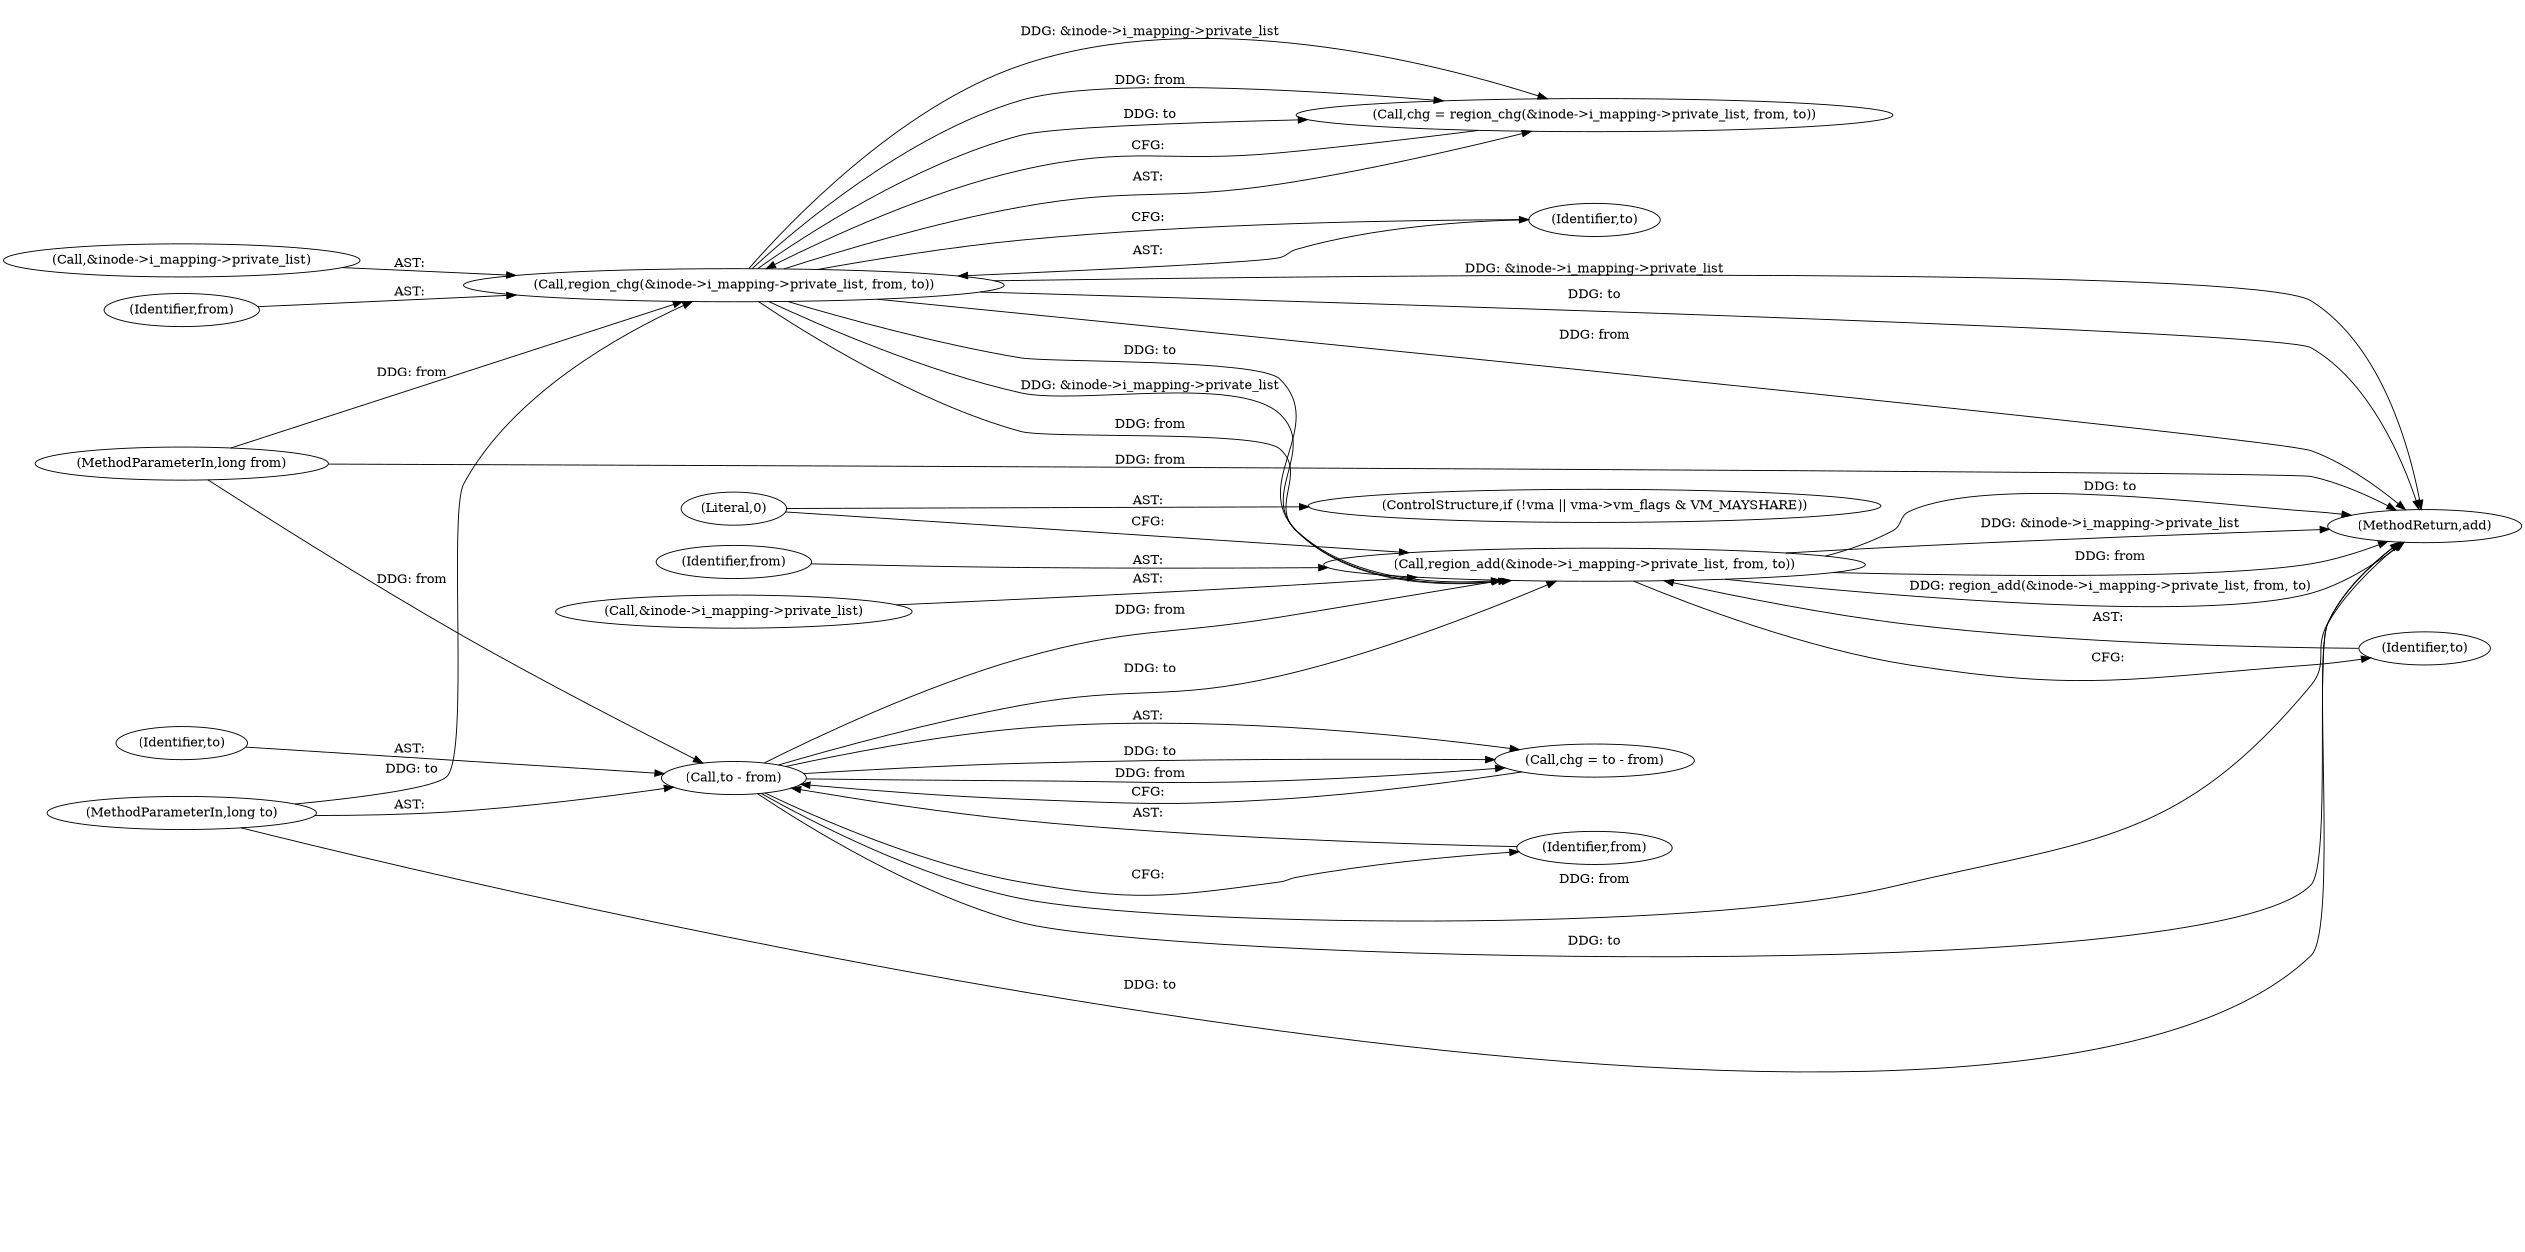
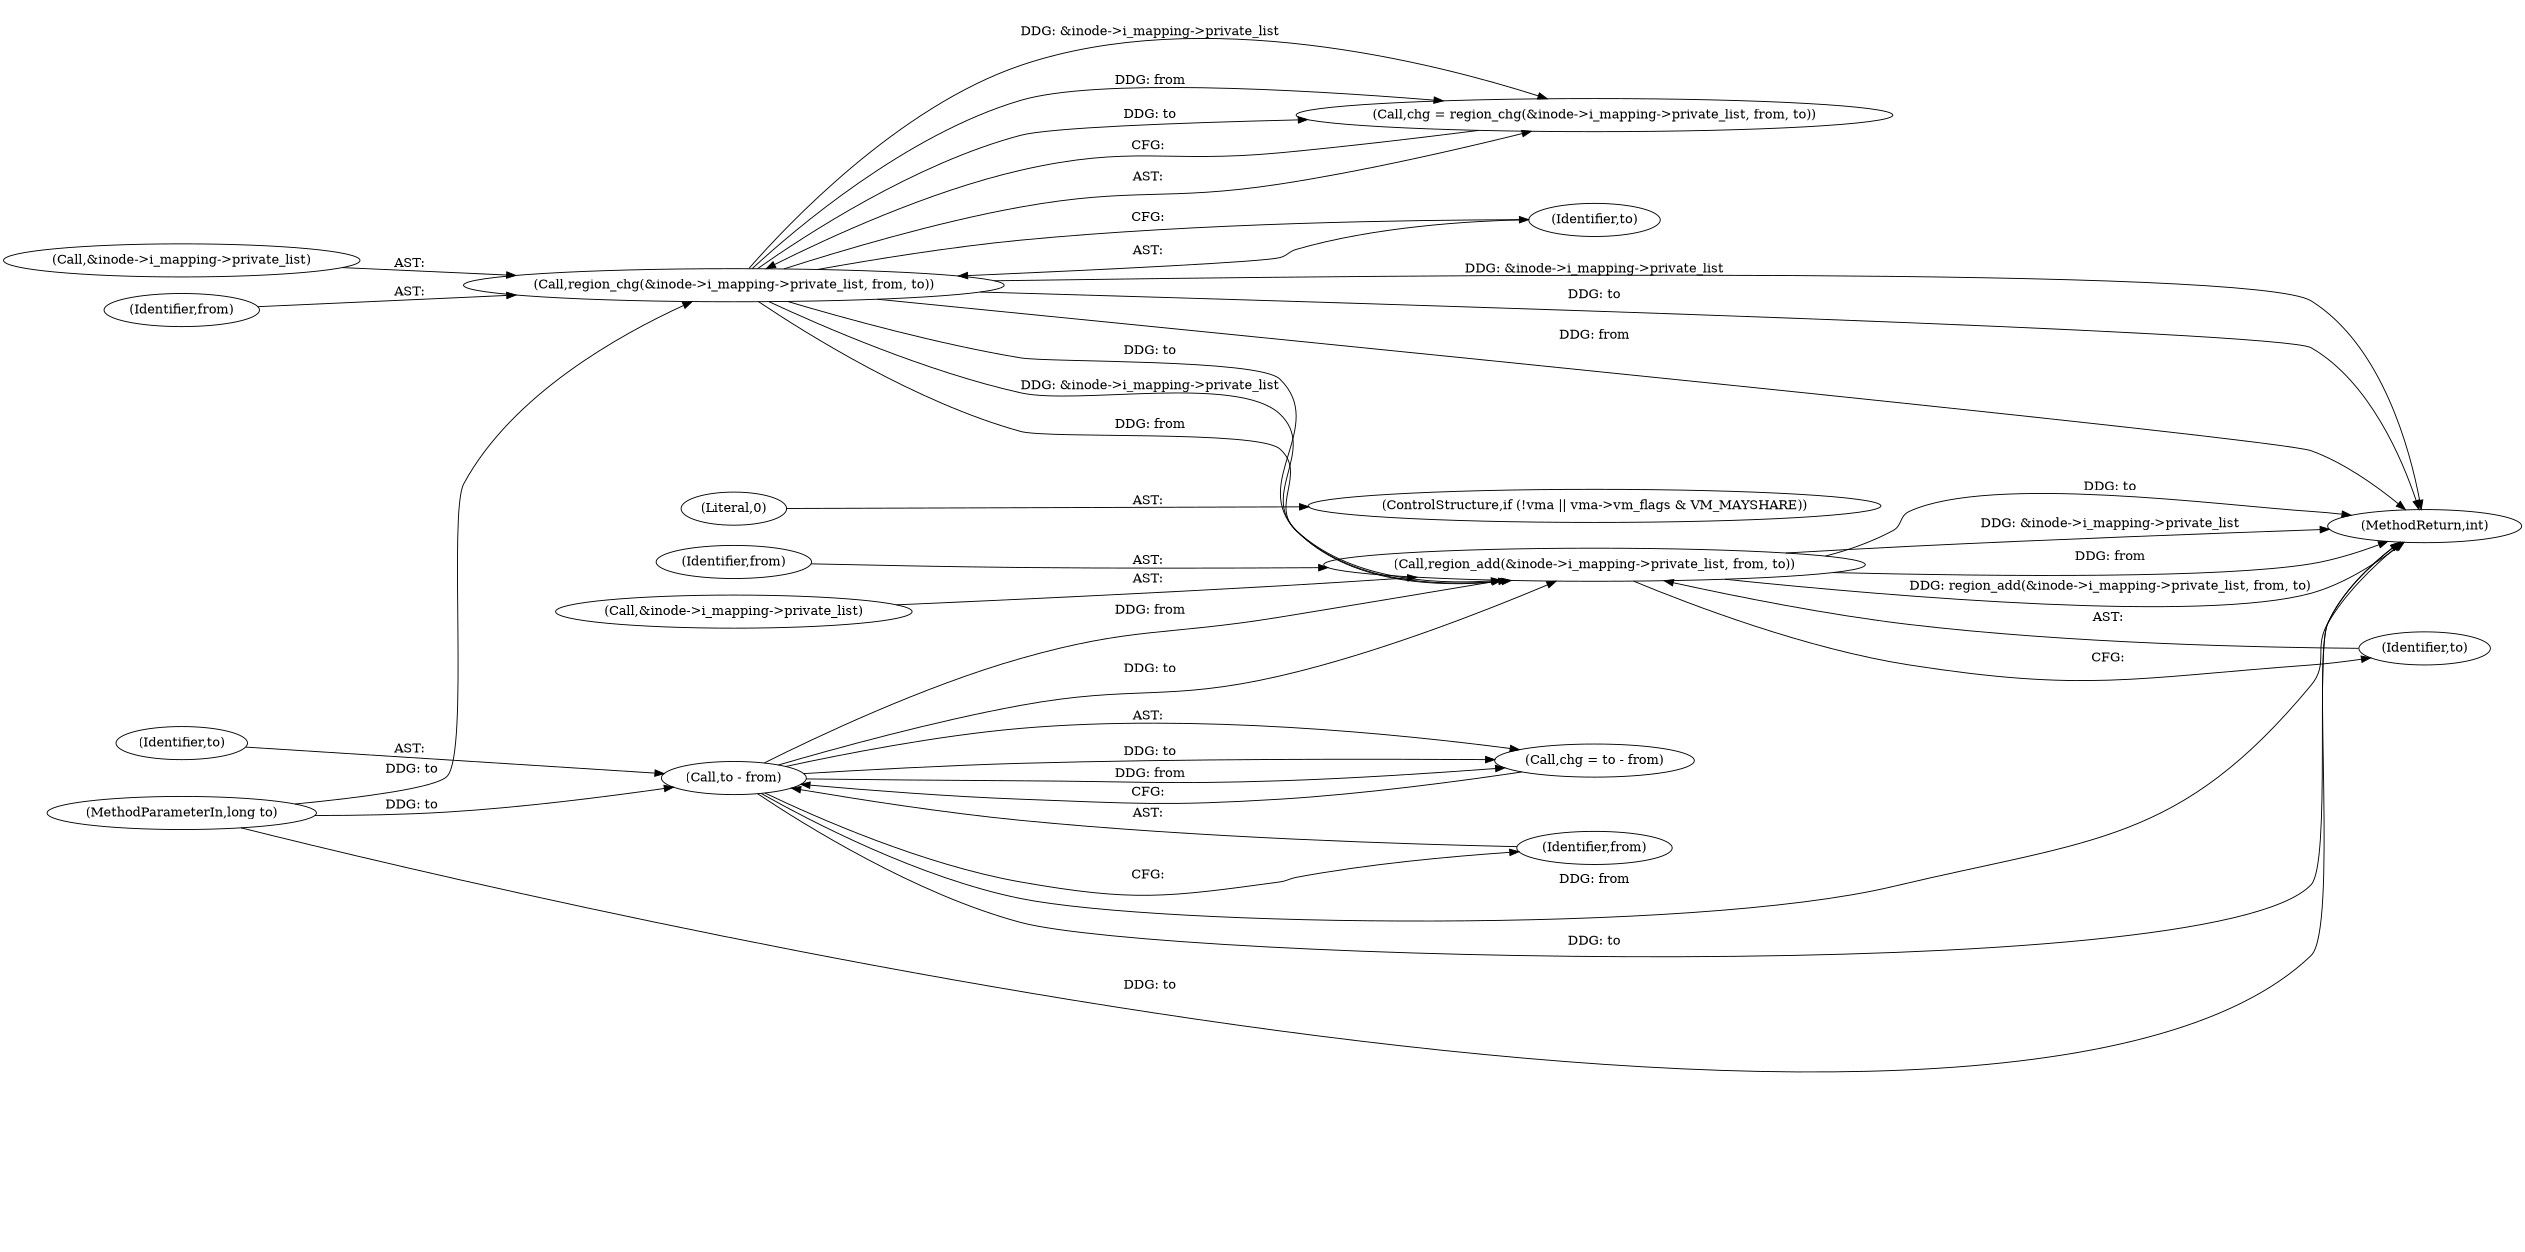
(182, 464) -> none
(2425, 526) -> (2425, 526)
(1092, 532) -> none
(412, 805) -> (412, 805)
